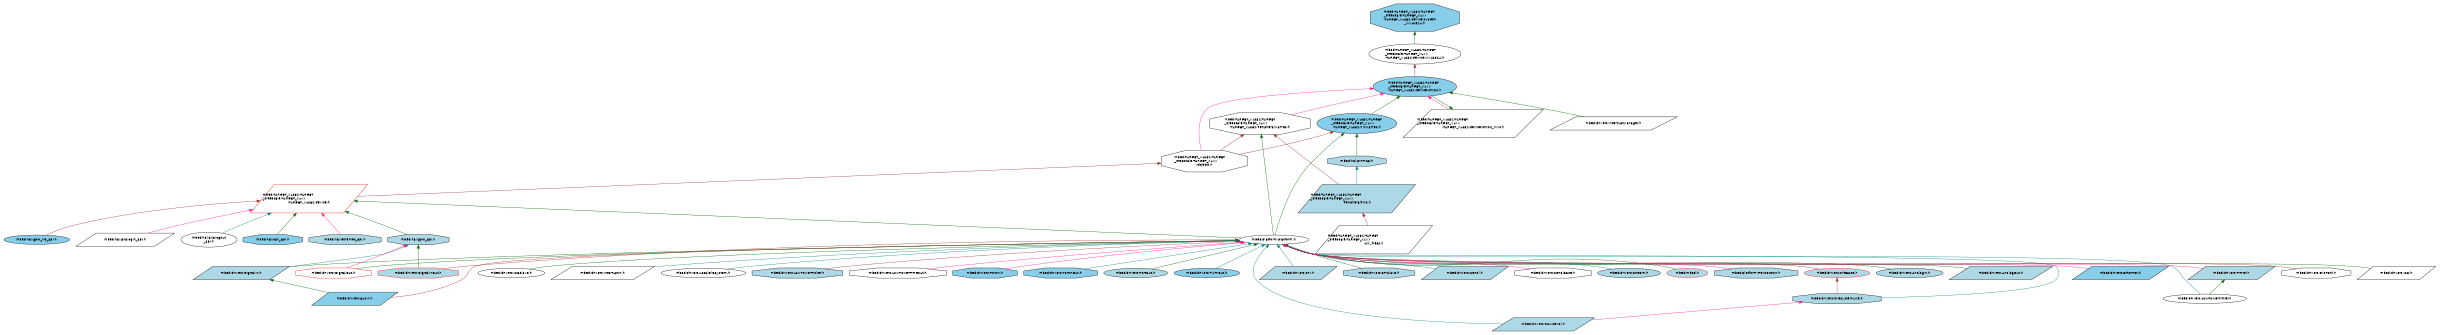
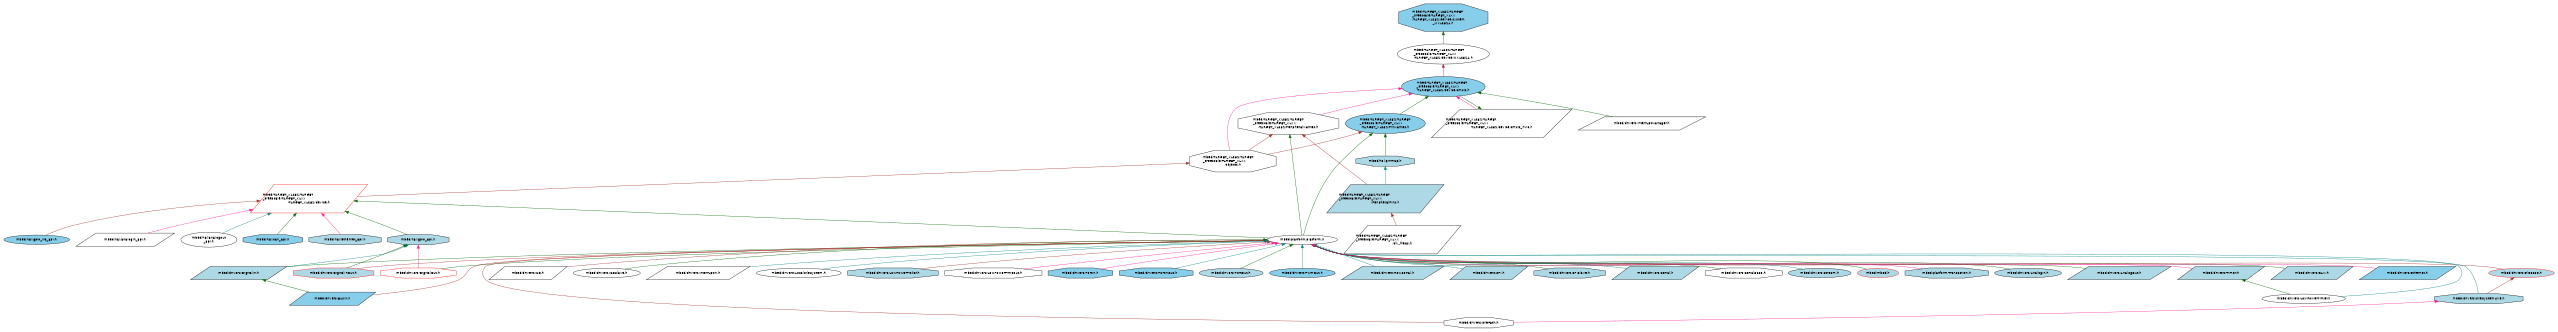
(1407, 263) -> (1517, 263)
(1828, 265) -> (915, 246)
none -> (2312, 273)
(1695, 311) -> (1974, 315)
